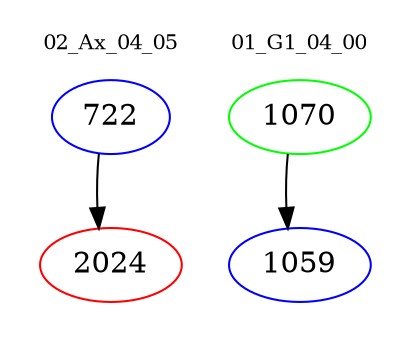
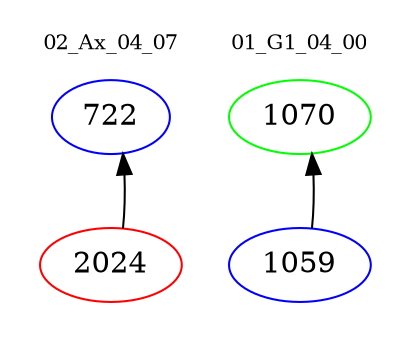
(111, 44) -> (111, 44)
(97, 181) -> (125, 202)
(286, 181) -> (314, 202)
